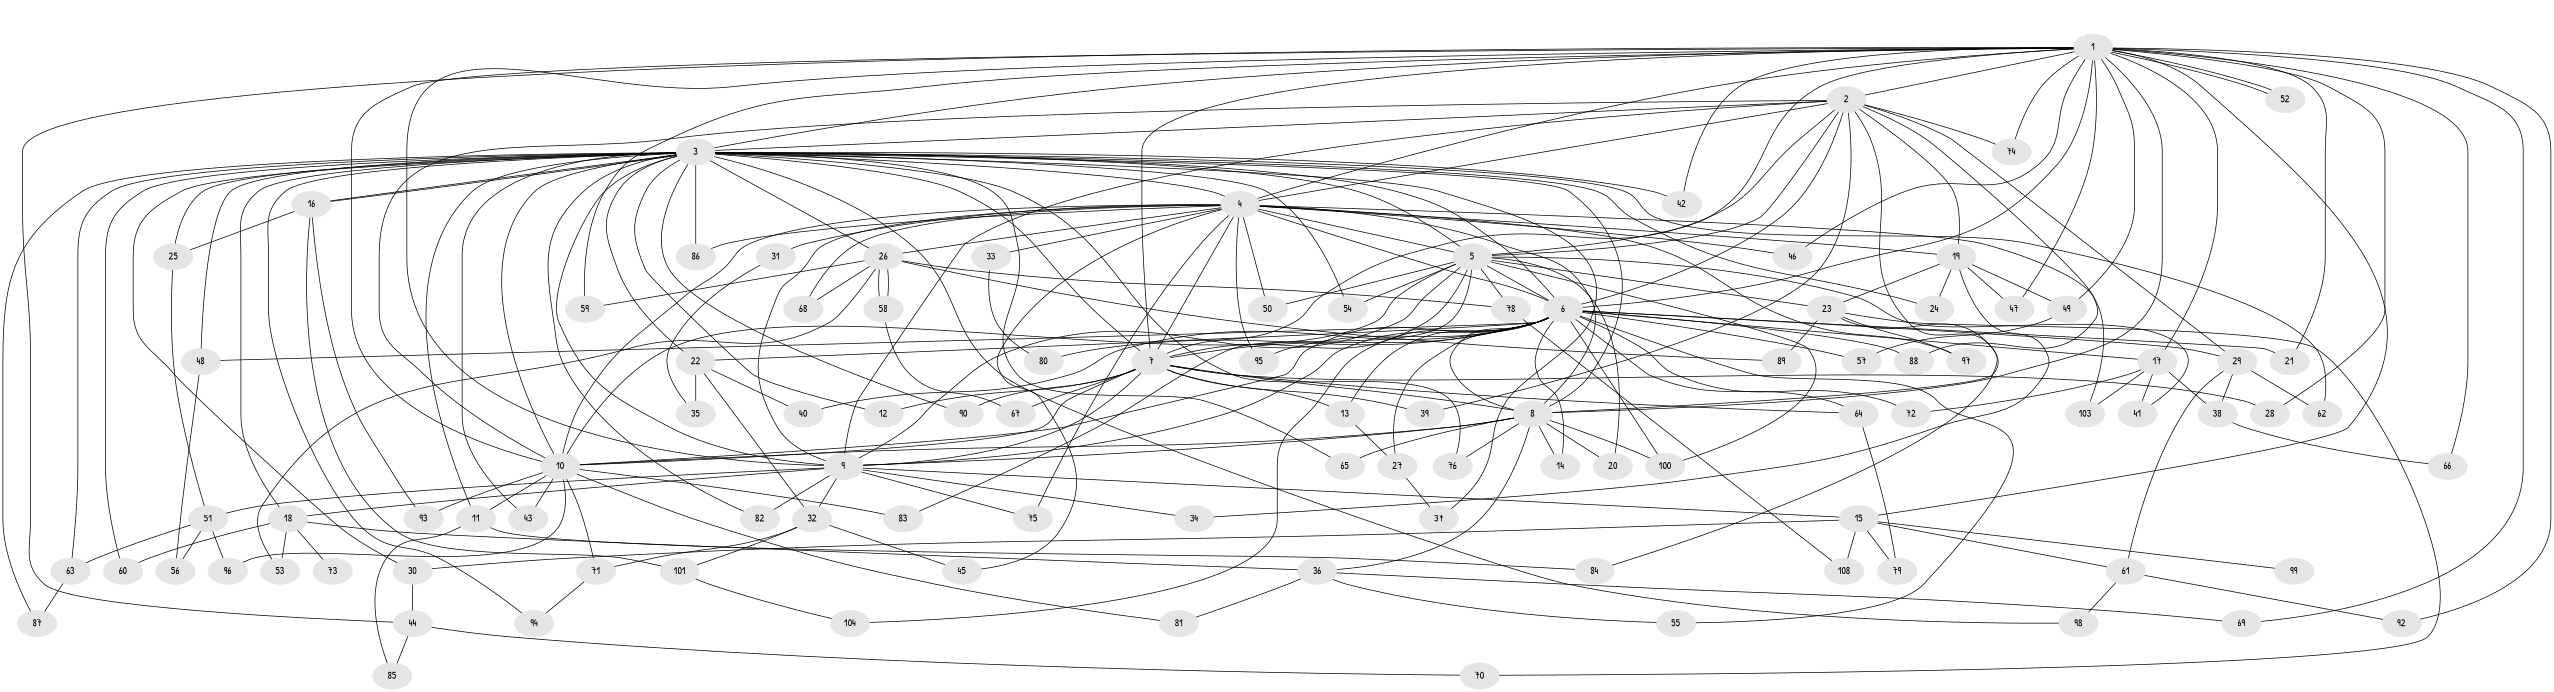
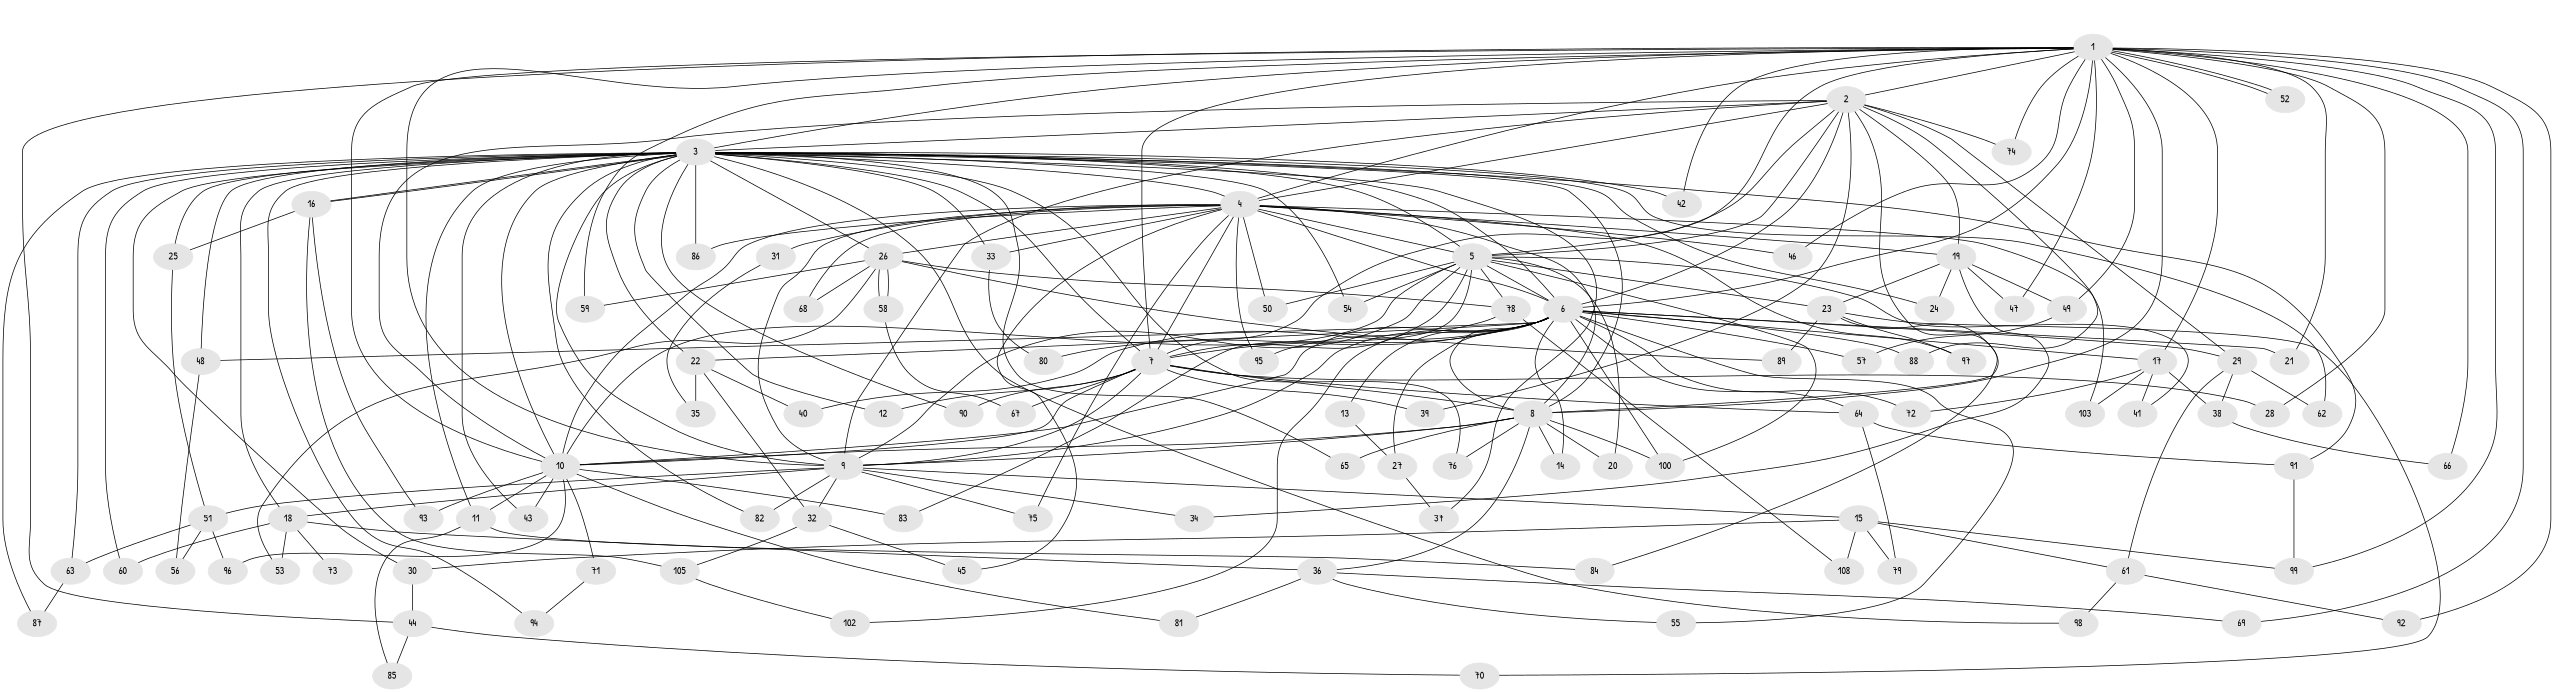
none -> (906, 181)
(1412, 336) -> (1385, 335)
(1248, 388) -> none
(2359, 411) -> (2496, 202)
none -> (2294, 466)
(706, 549) -> none
(680, 571) -> (680, 571)
(850, 624) -> (850, 624)
